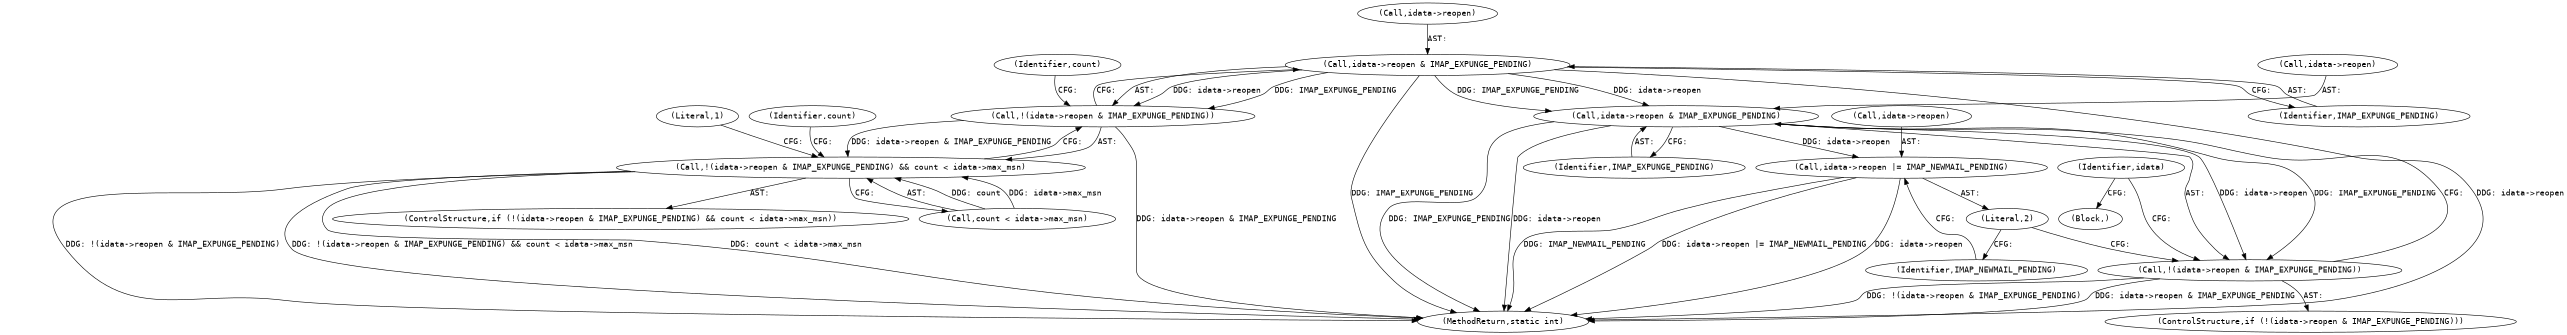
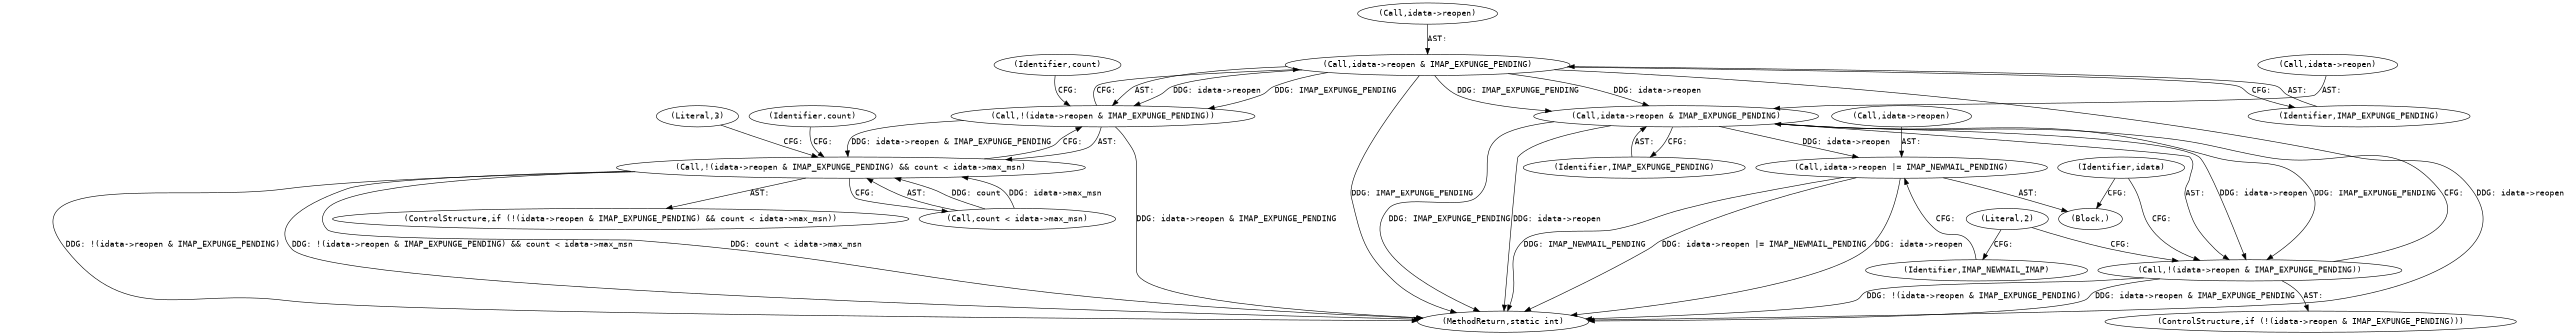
(697, 116) -> (697, 116)
(1953, 193) -> (2003, 193)
(1977, 270) -> (1977, 270)
